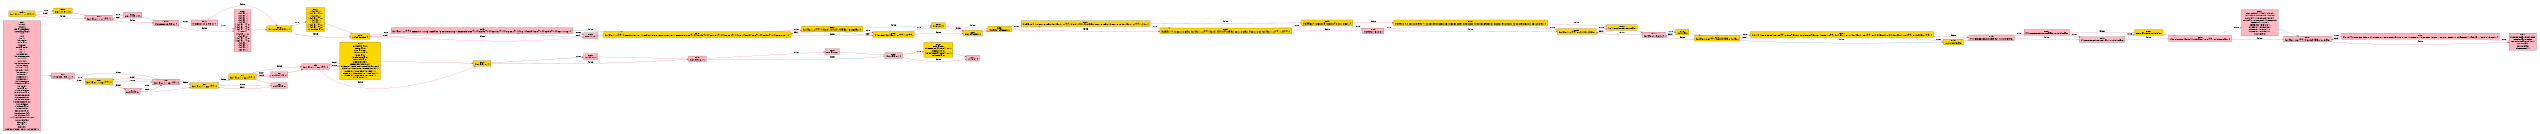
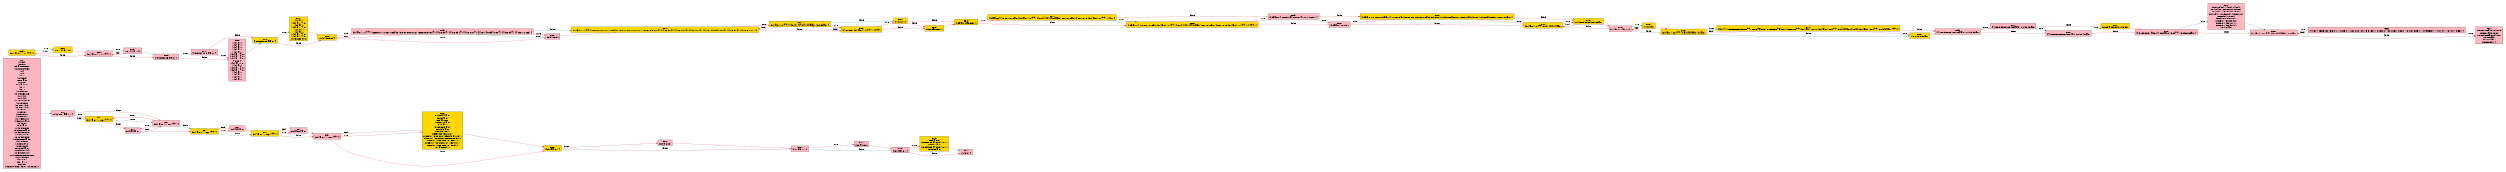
(1327, 23) -> (1294, 17)
(262, 81) -> (247, 130)
